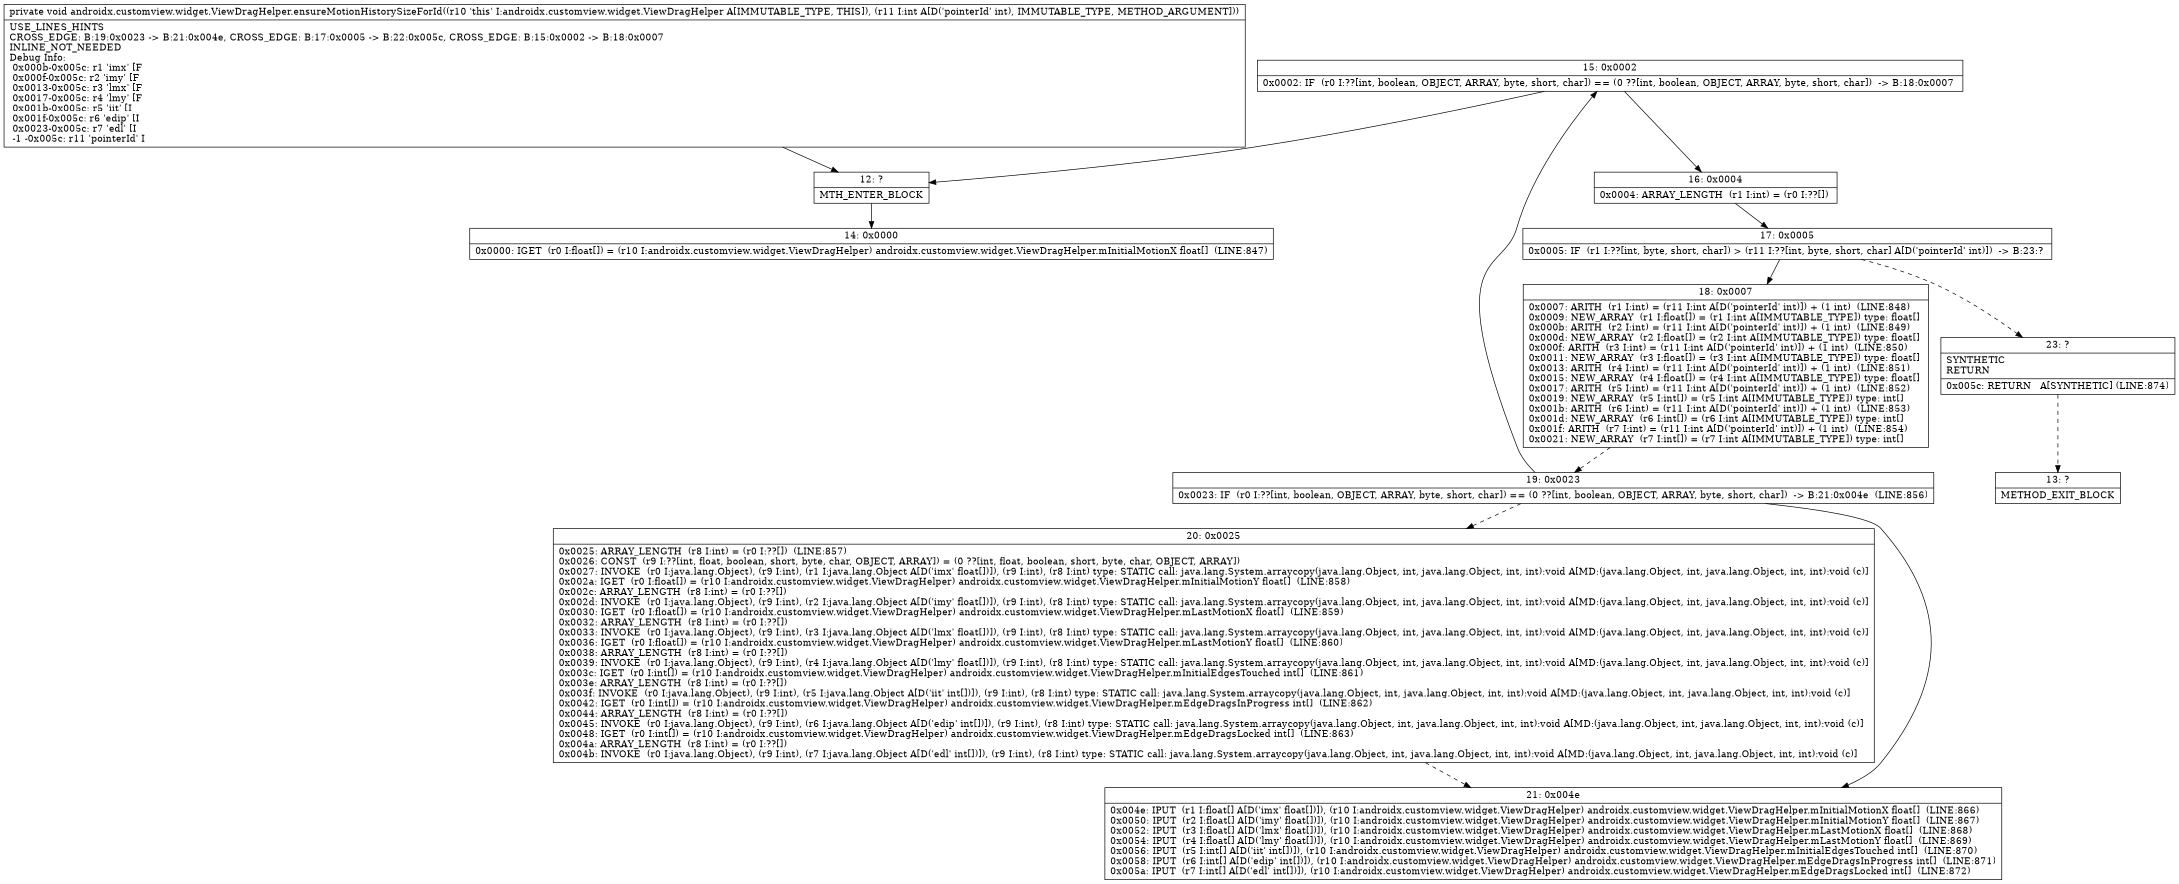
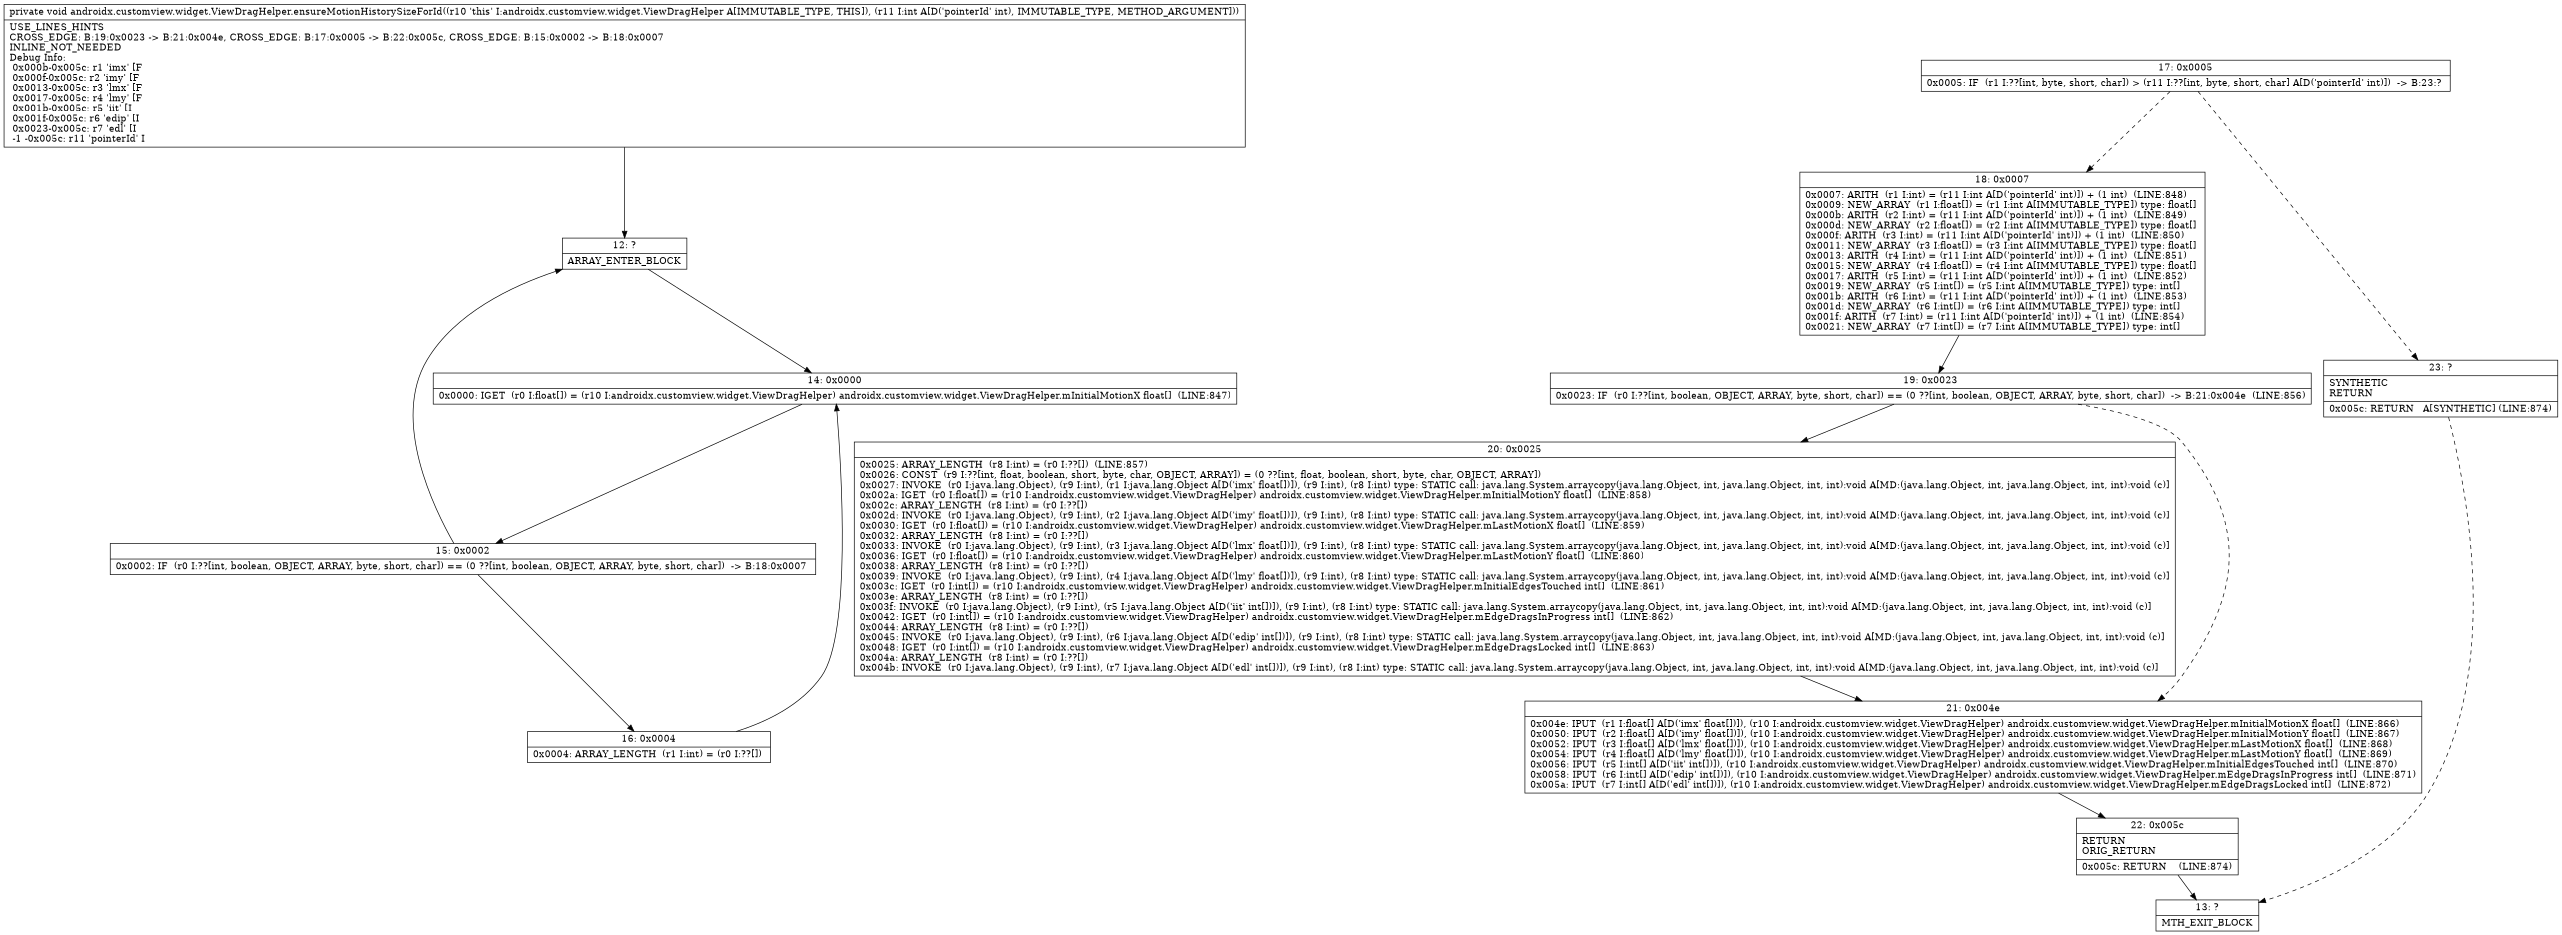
(872, 195) -> (625, 261)
(1749, 214) -> (840, 597)
(1775, 269) -> (2131, 129)
(1485, 275) -> (652, 472)
(1595, 458) -> (1950, 351)
(2058, 495) -> (2207, 923)
(1497, 515) -> (1851, 422)
(1926, 606) -> (2223, 517)
(1445, 773) -> (1828, 687)
none -> (2157, 847)
